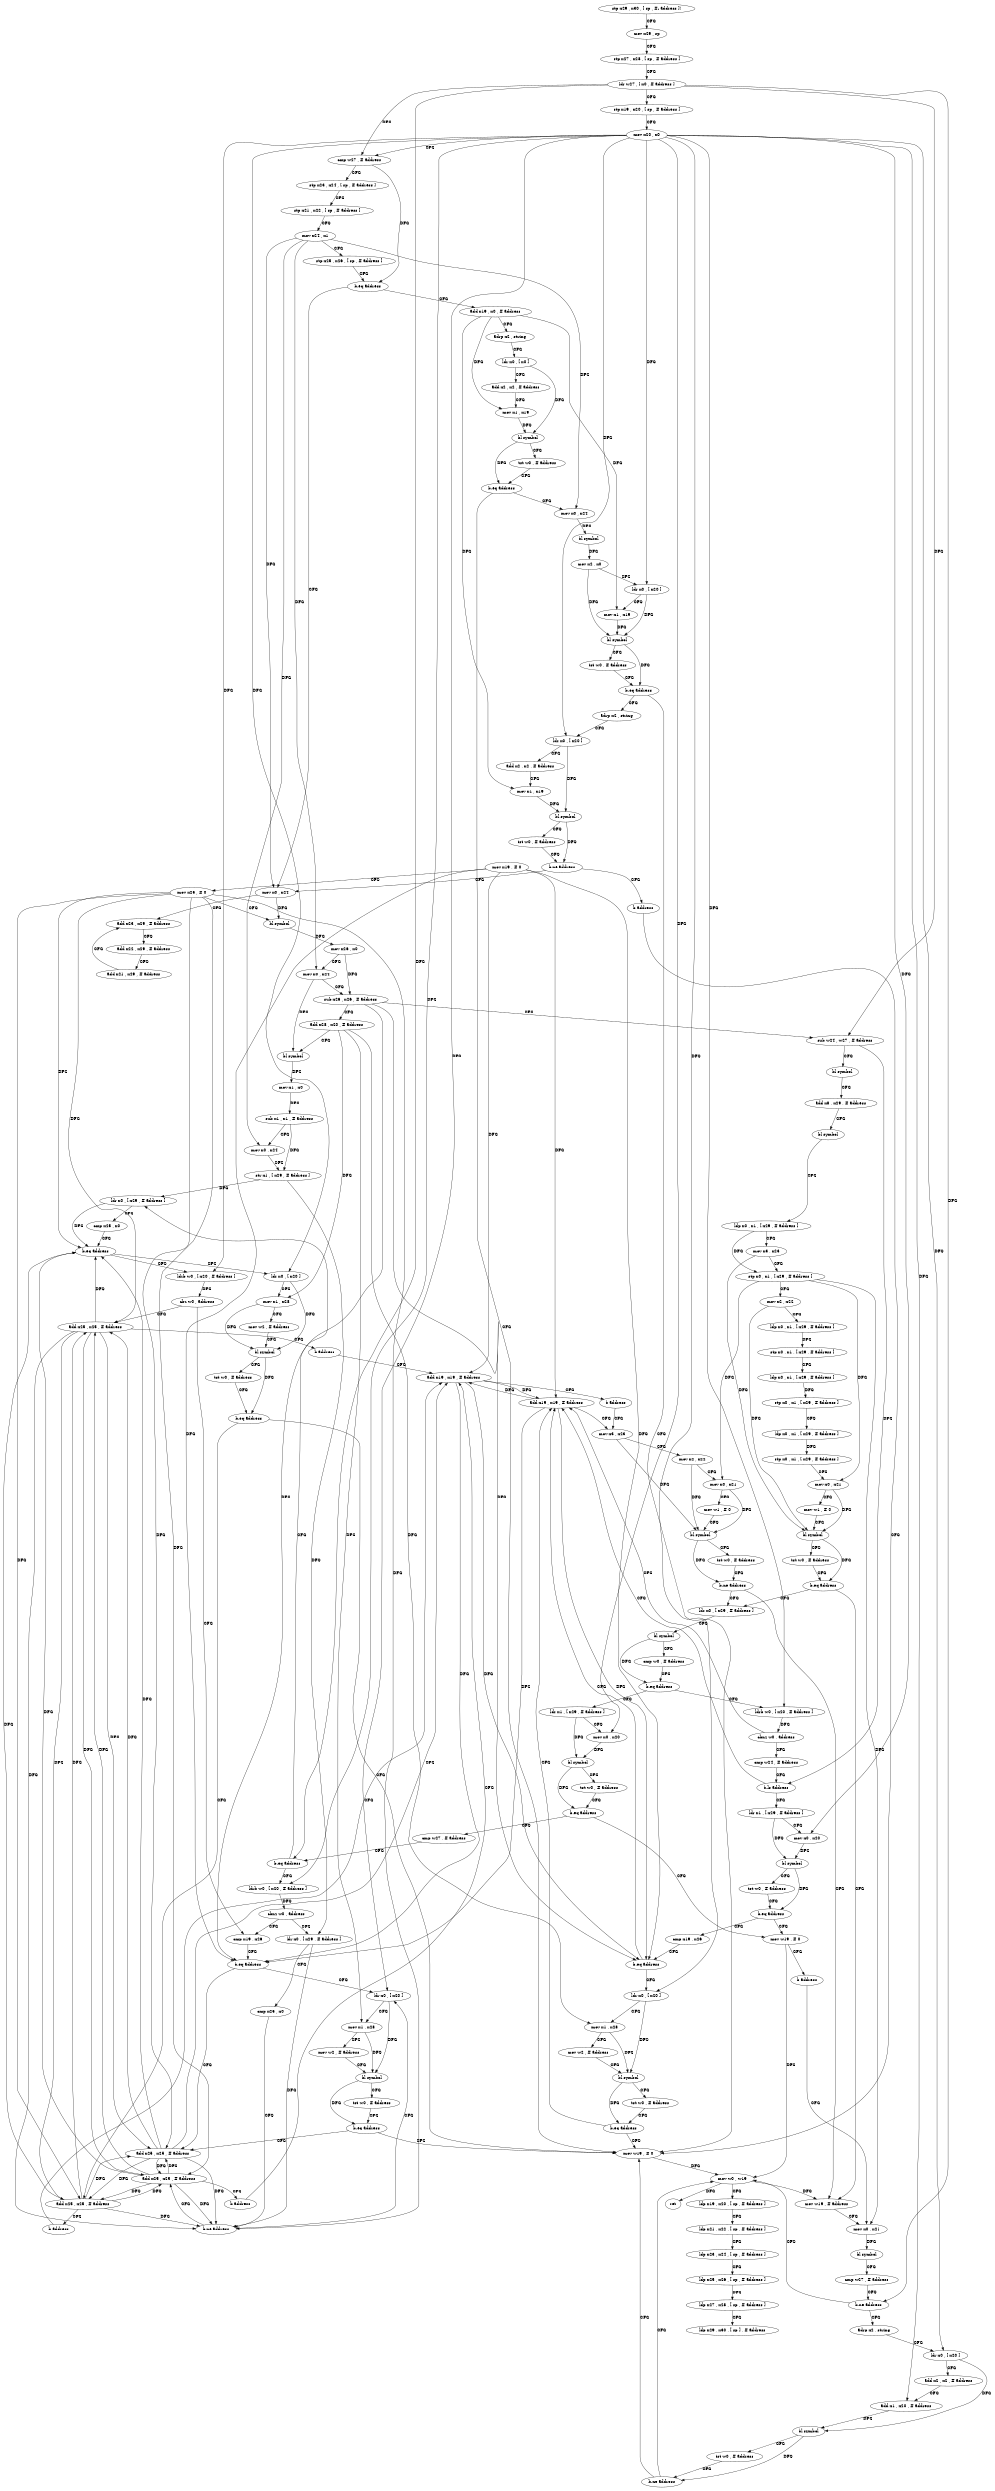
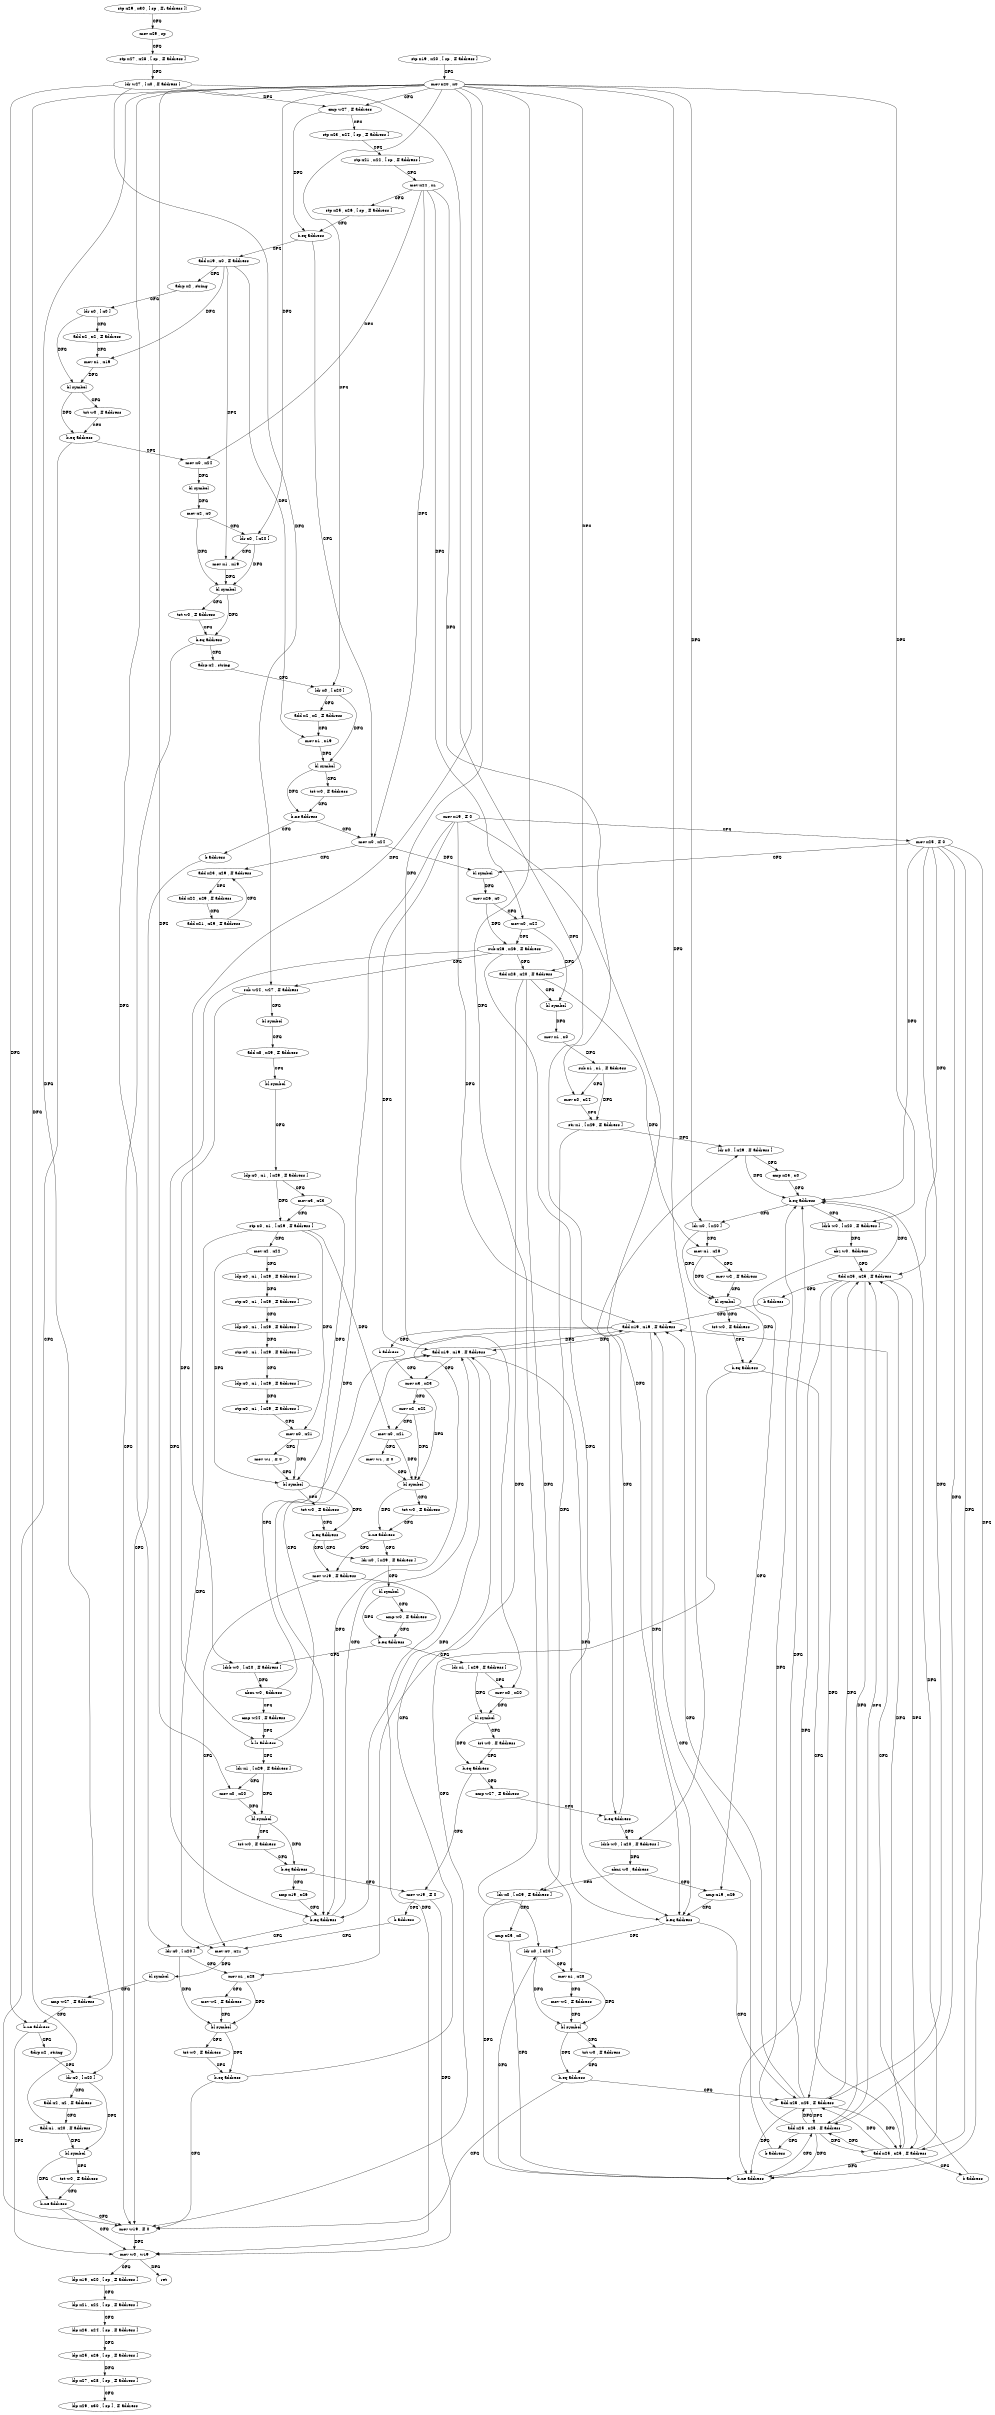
(647, 96) -> none
none -> (582, 486)
(783, 2187) -> (428, 1992)
